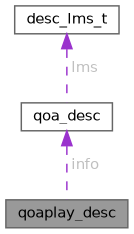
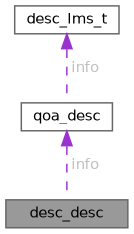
(83, 68) -> (83, 68)
(67, 214) -> (67, 214)
